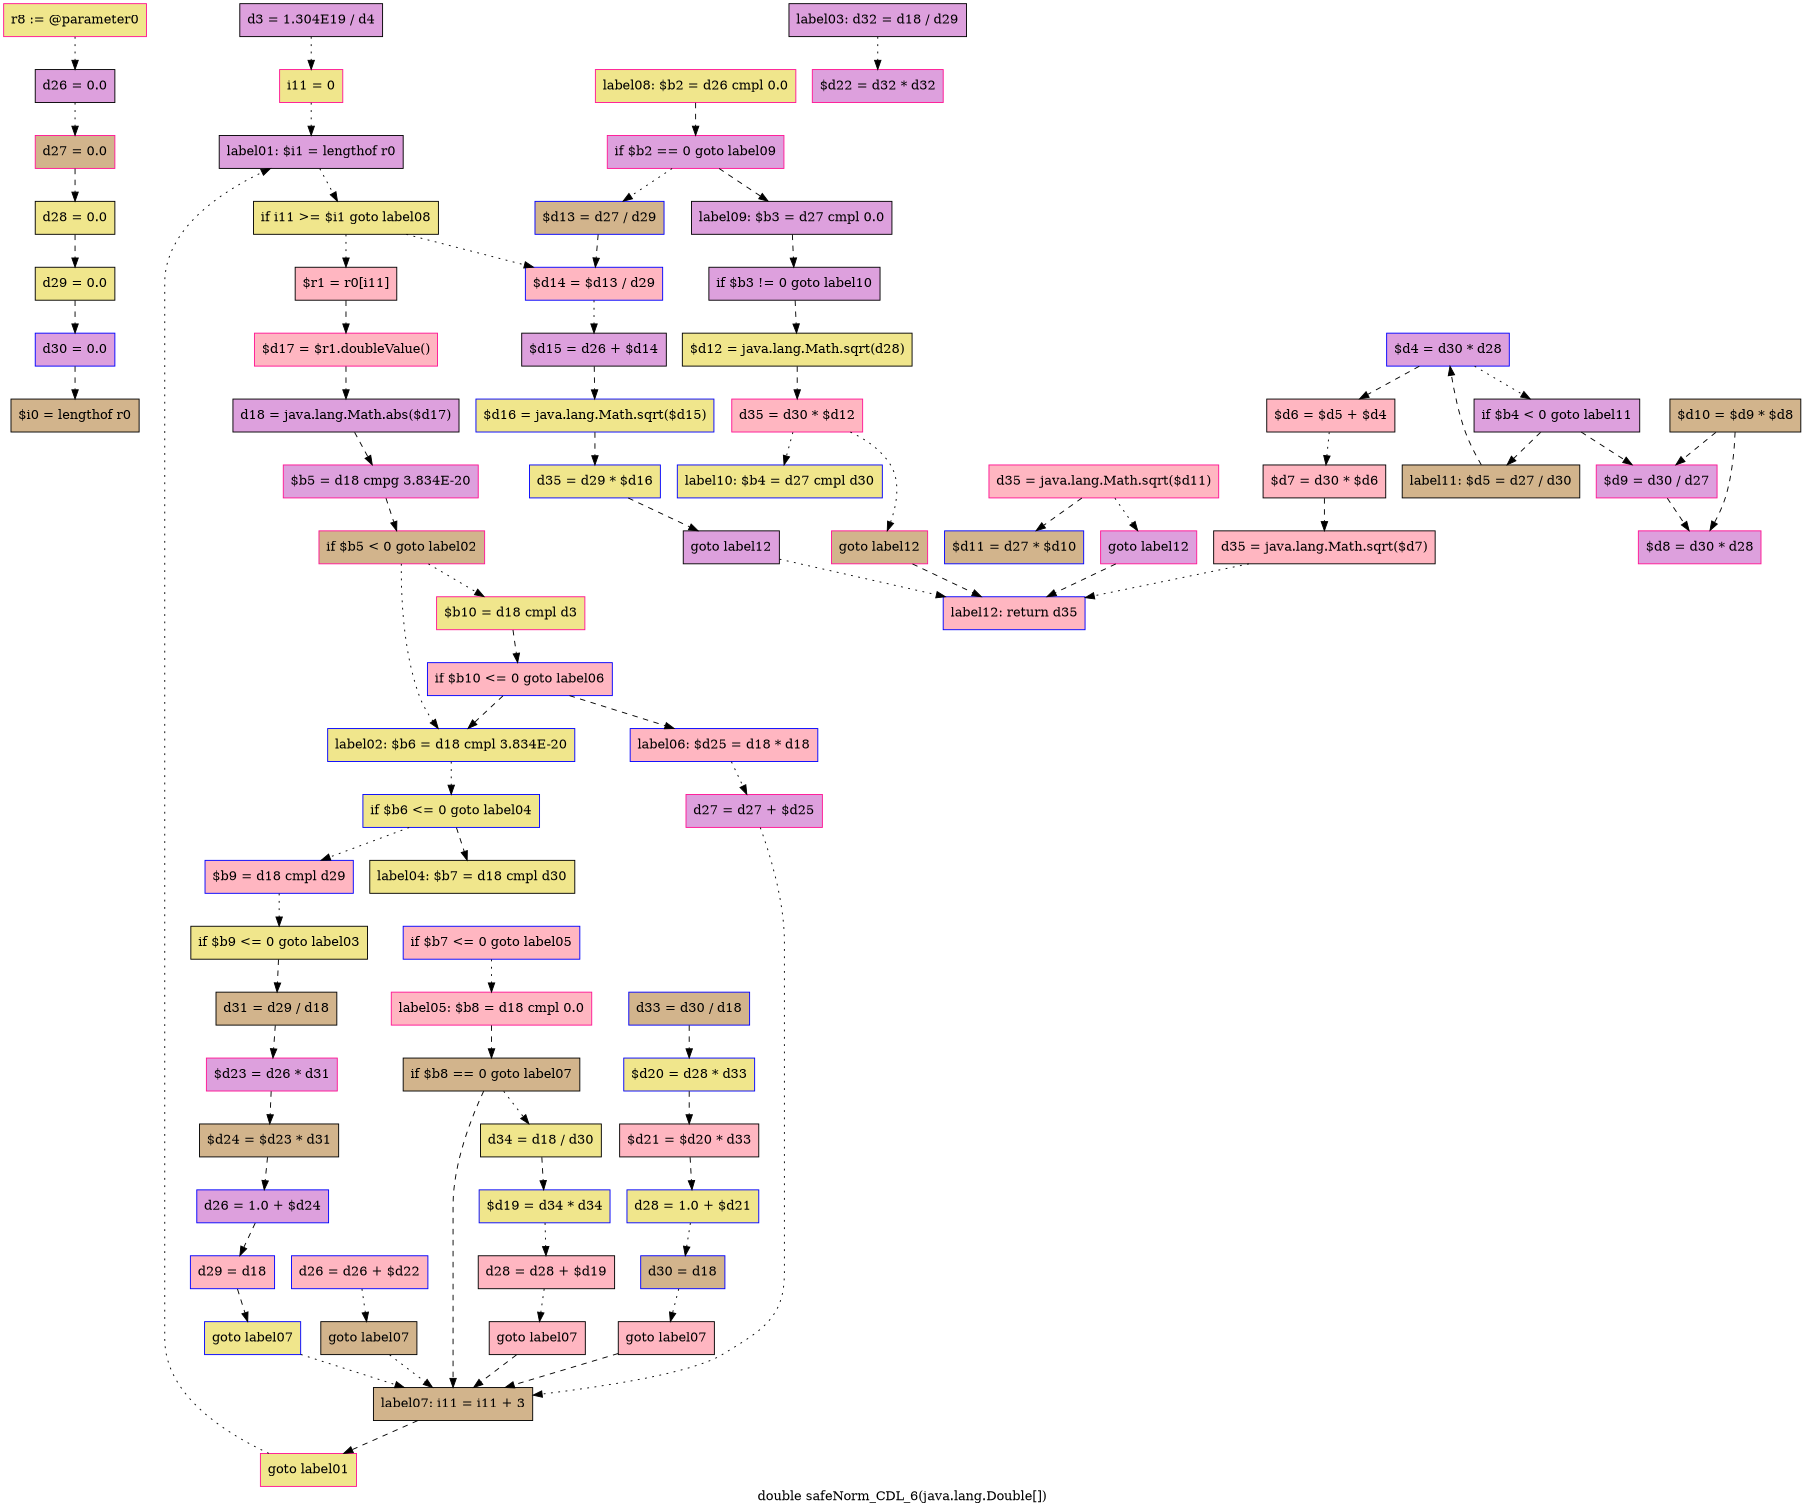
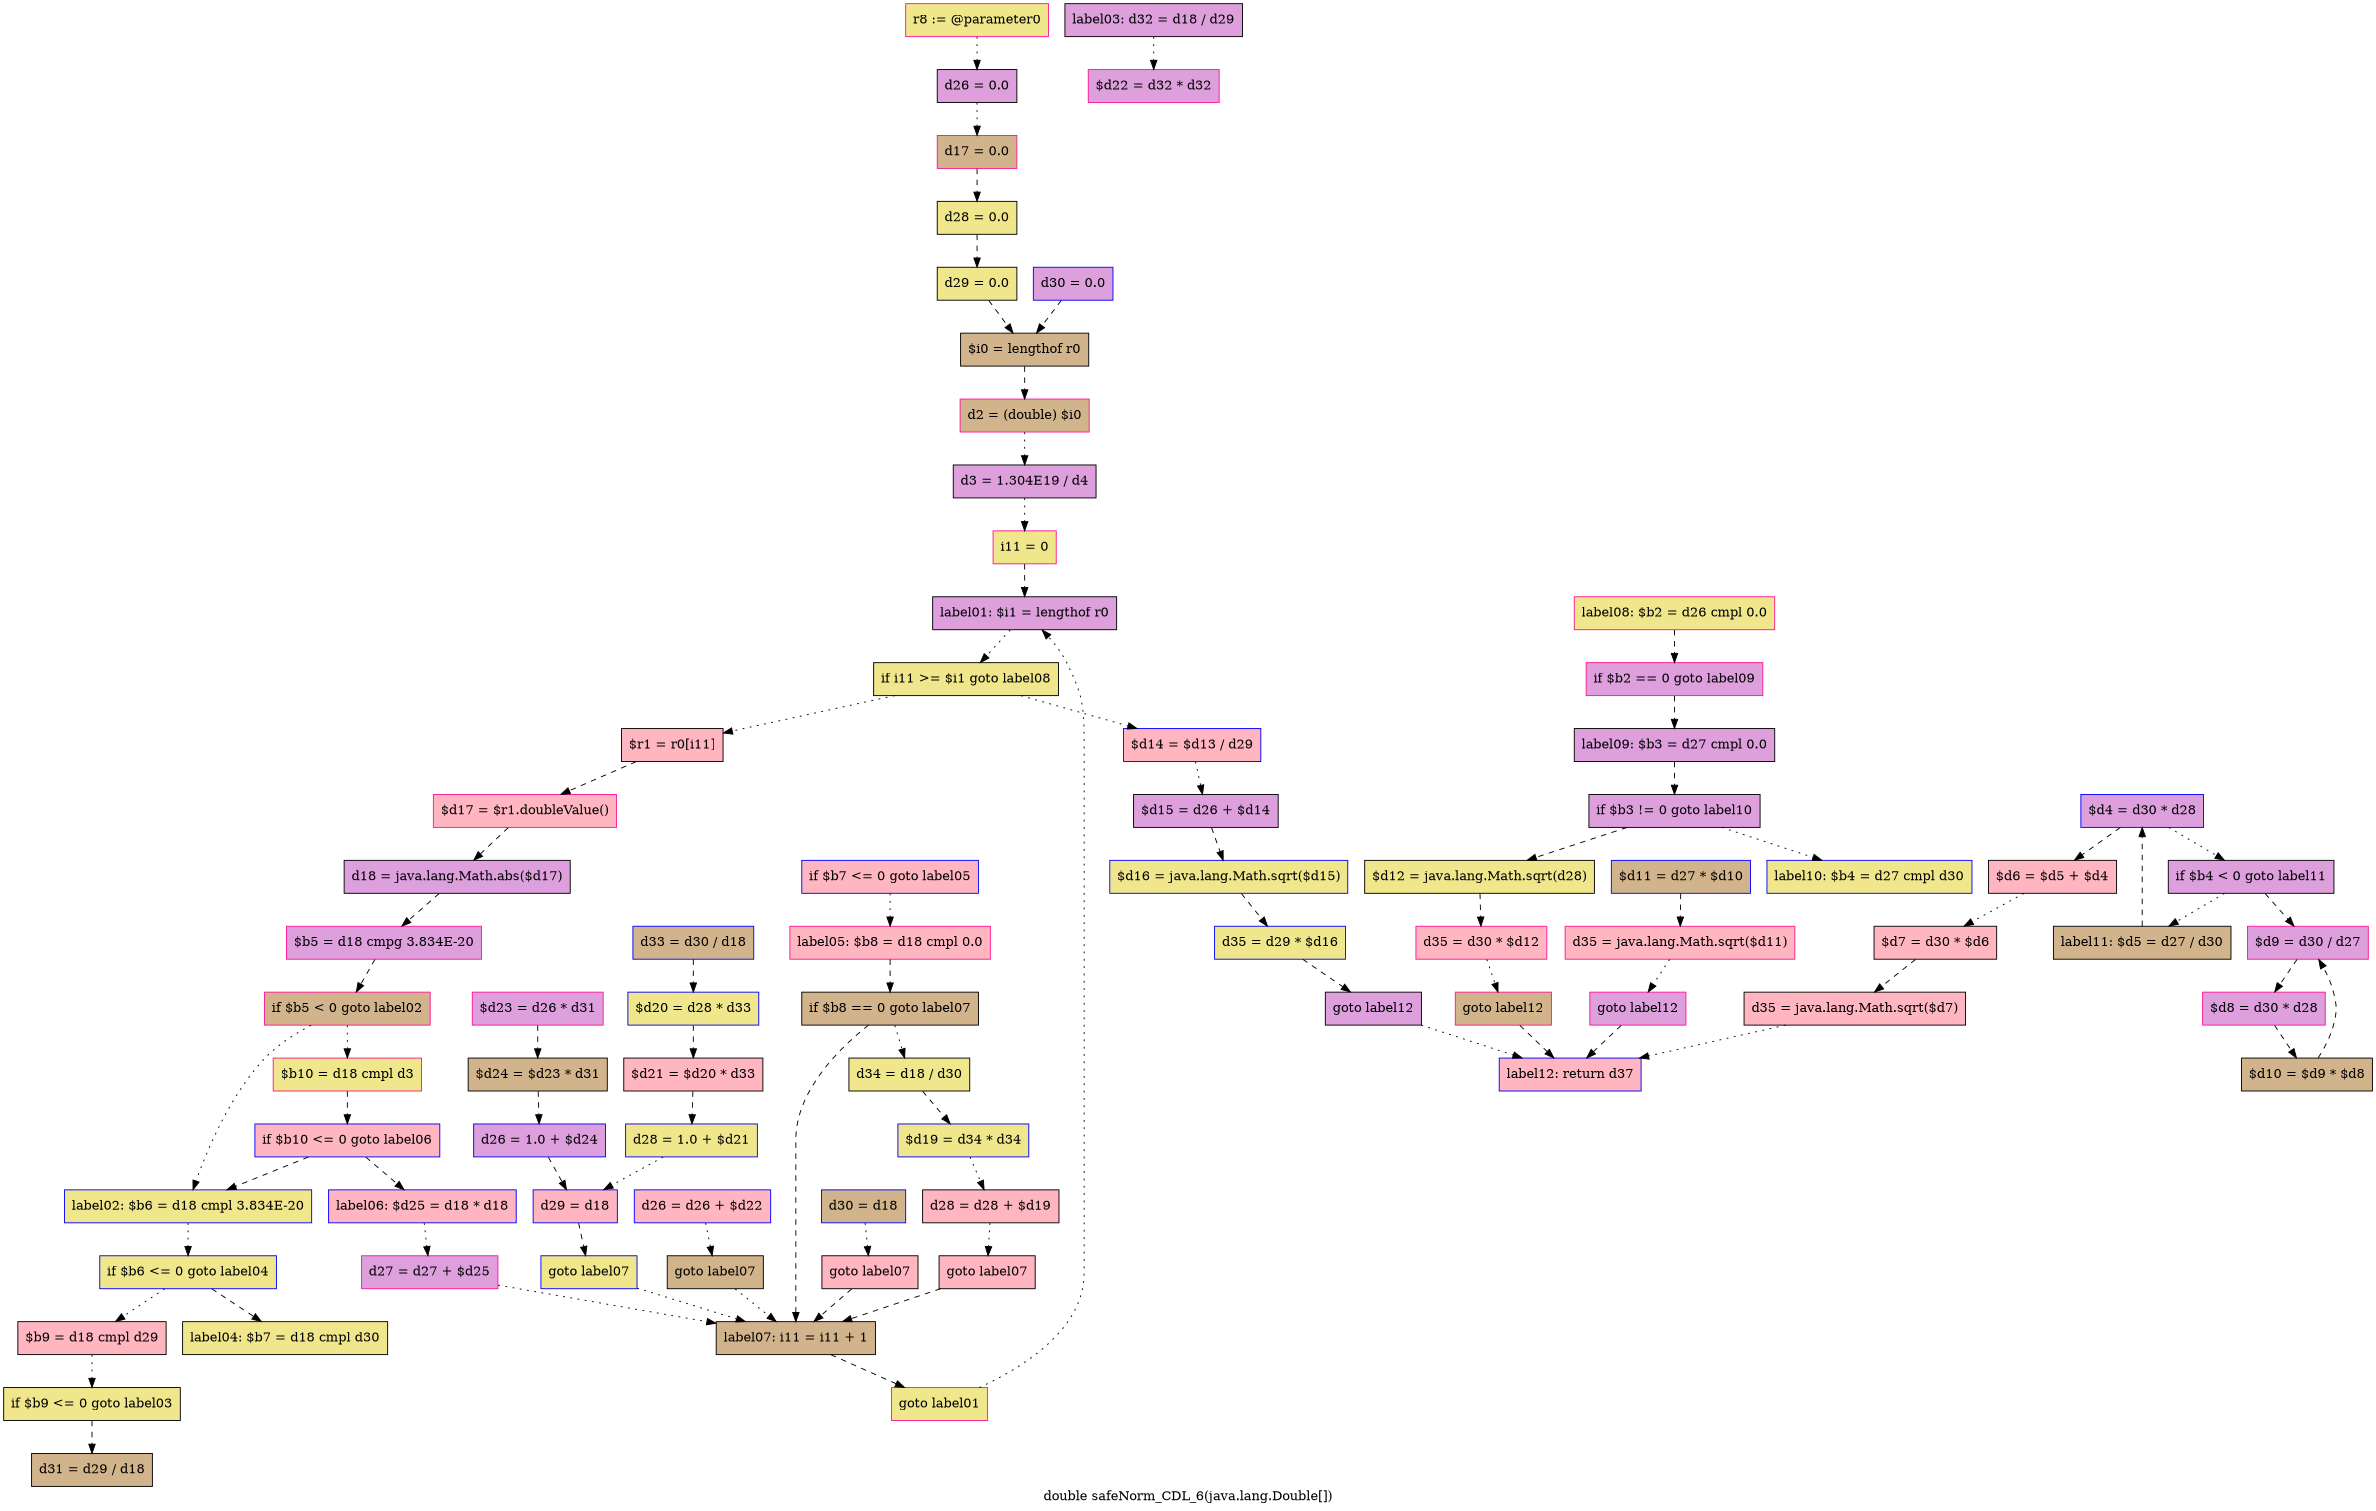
(311, 115) -> (1025, 576)
(75, 152) -> (977, 152)
(600, 218) -> none
(75, 312) -> (998, 313)
none -> (1025, 416)
(790, 444) -> (1767, 842)
(1527, 445) -> (2201, 907)
(1730, 479) -> (2283, 1038)
(1063, 512) -> (1681, 905)
(1014, 613) -> (1570, 1075)
(279, 877) -> (92, 1338)
(274, 1037) -> none
(689, 1235) -> (638, 1171)
(453, 1404) -> (796, 1338)
